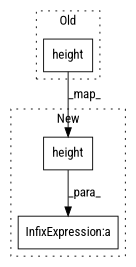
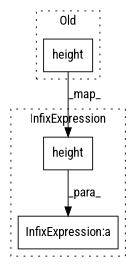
(68, 119) -> (68, 119)
